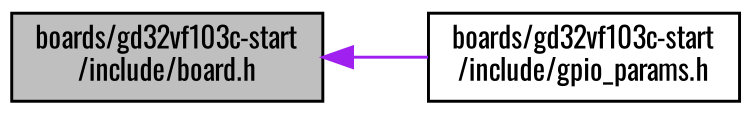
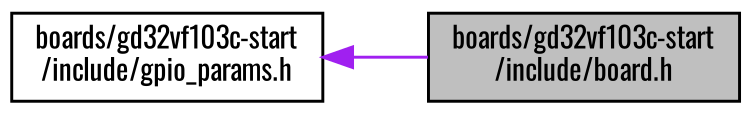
(391, 57) -> (391, 57)
